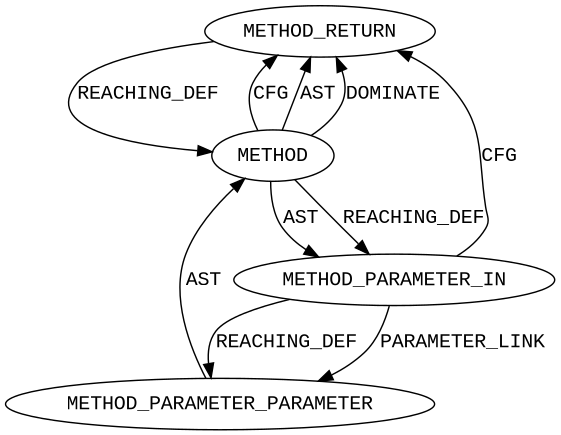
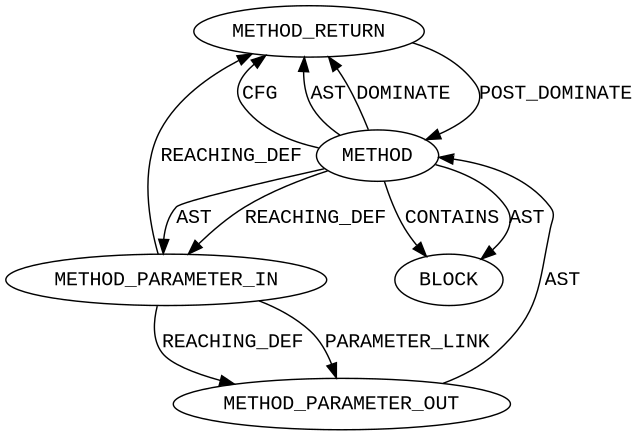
(149, 94) -> (556, 94)
(499, 156) -> (232, 156)
none -> (449, 280)
(220, 404) -> (342, 404)
